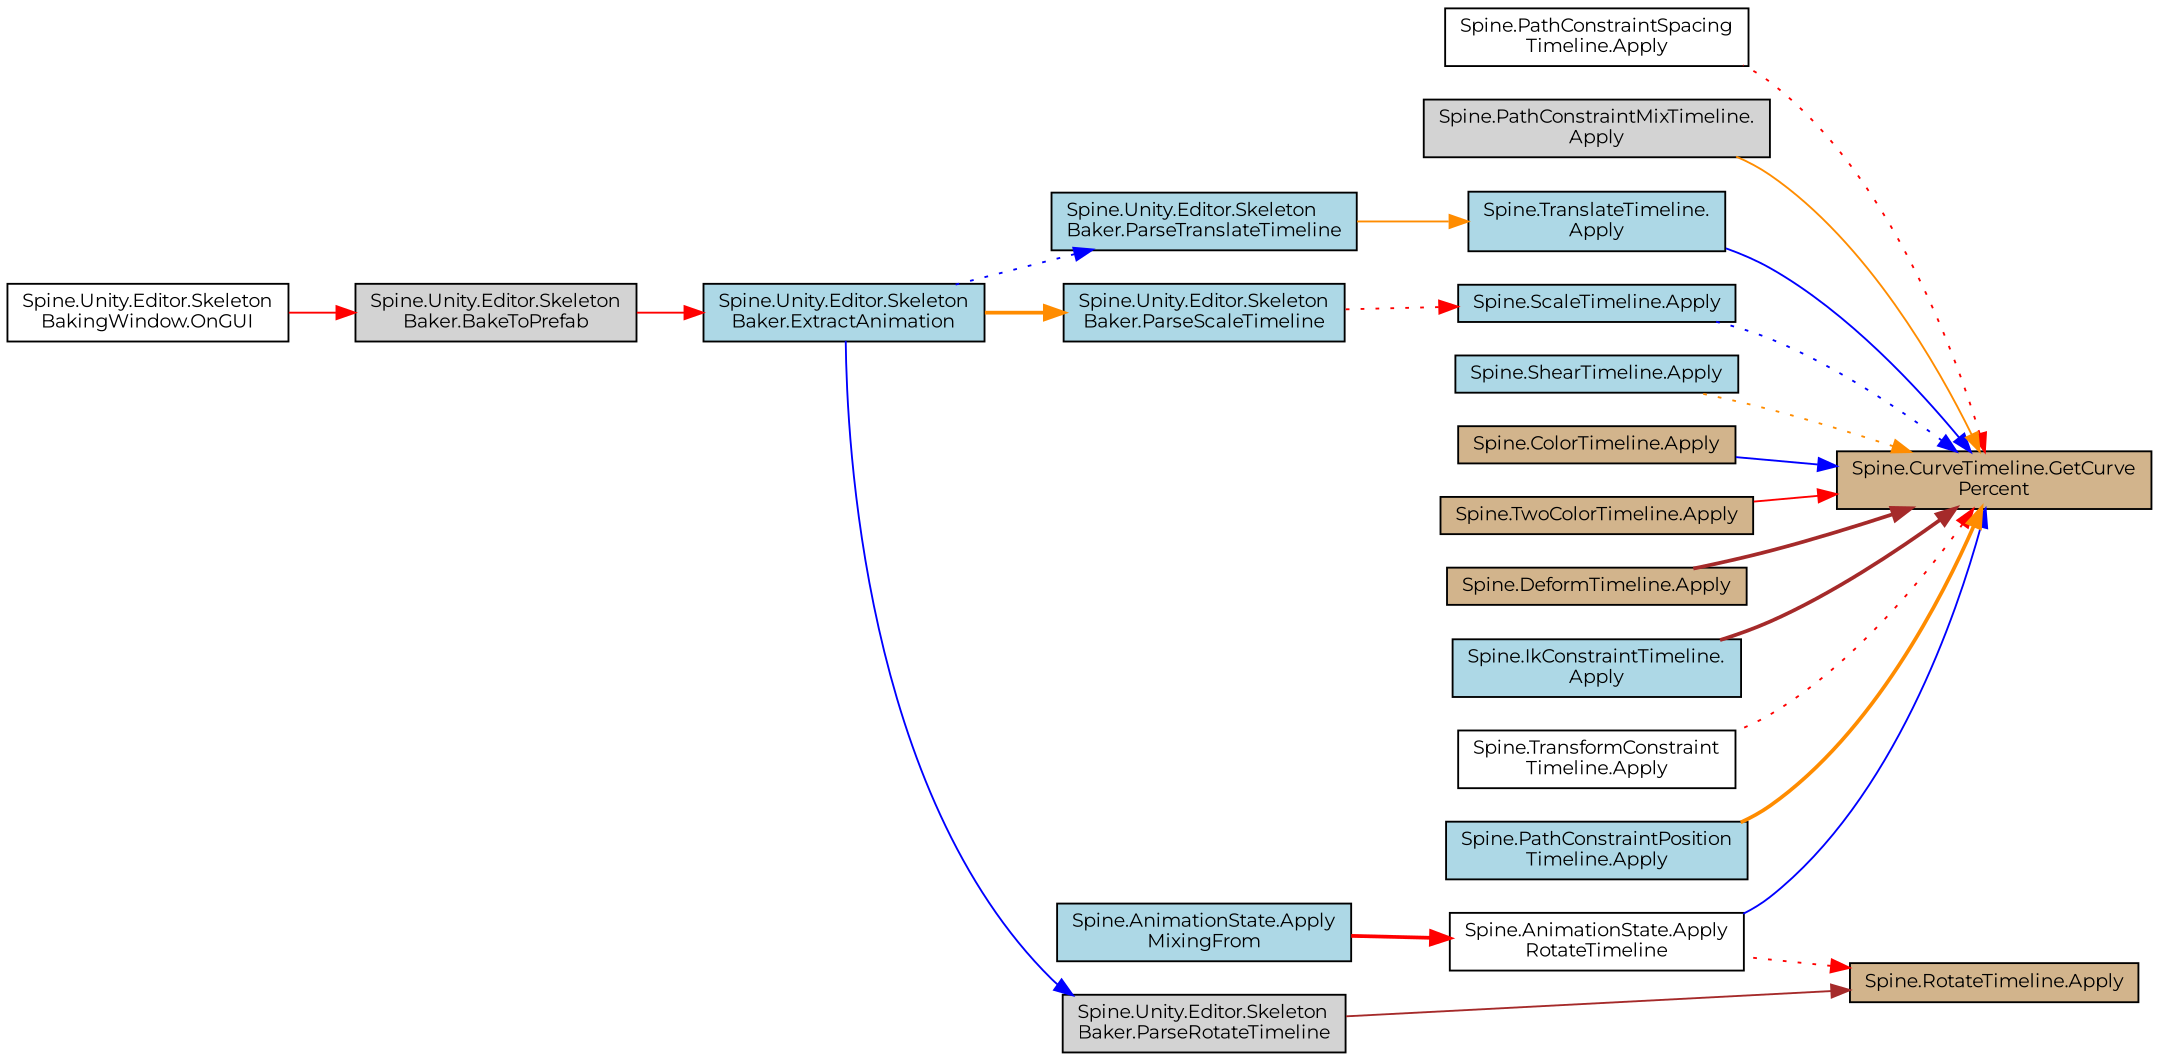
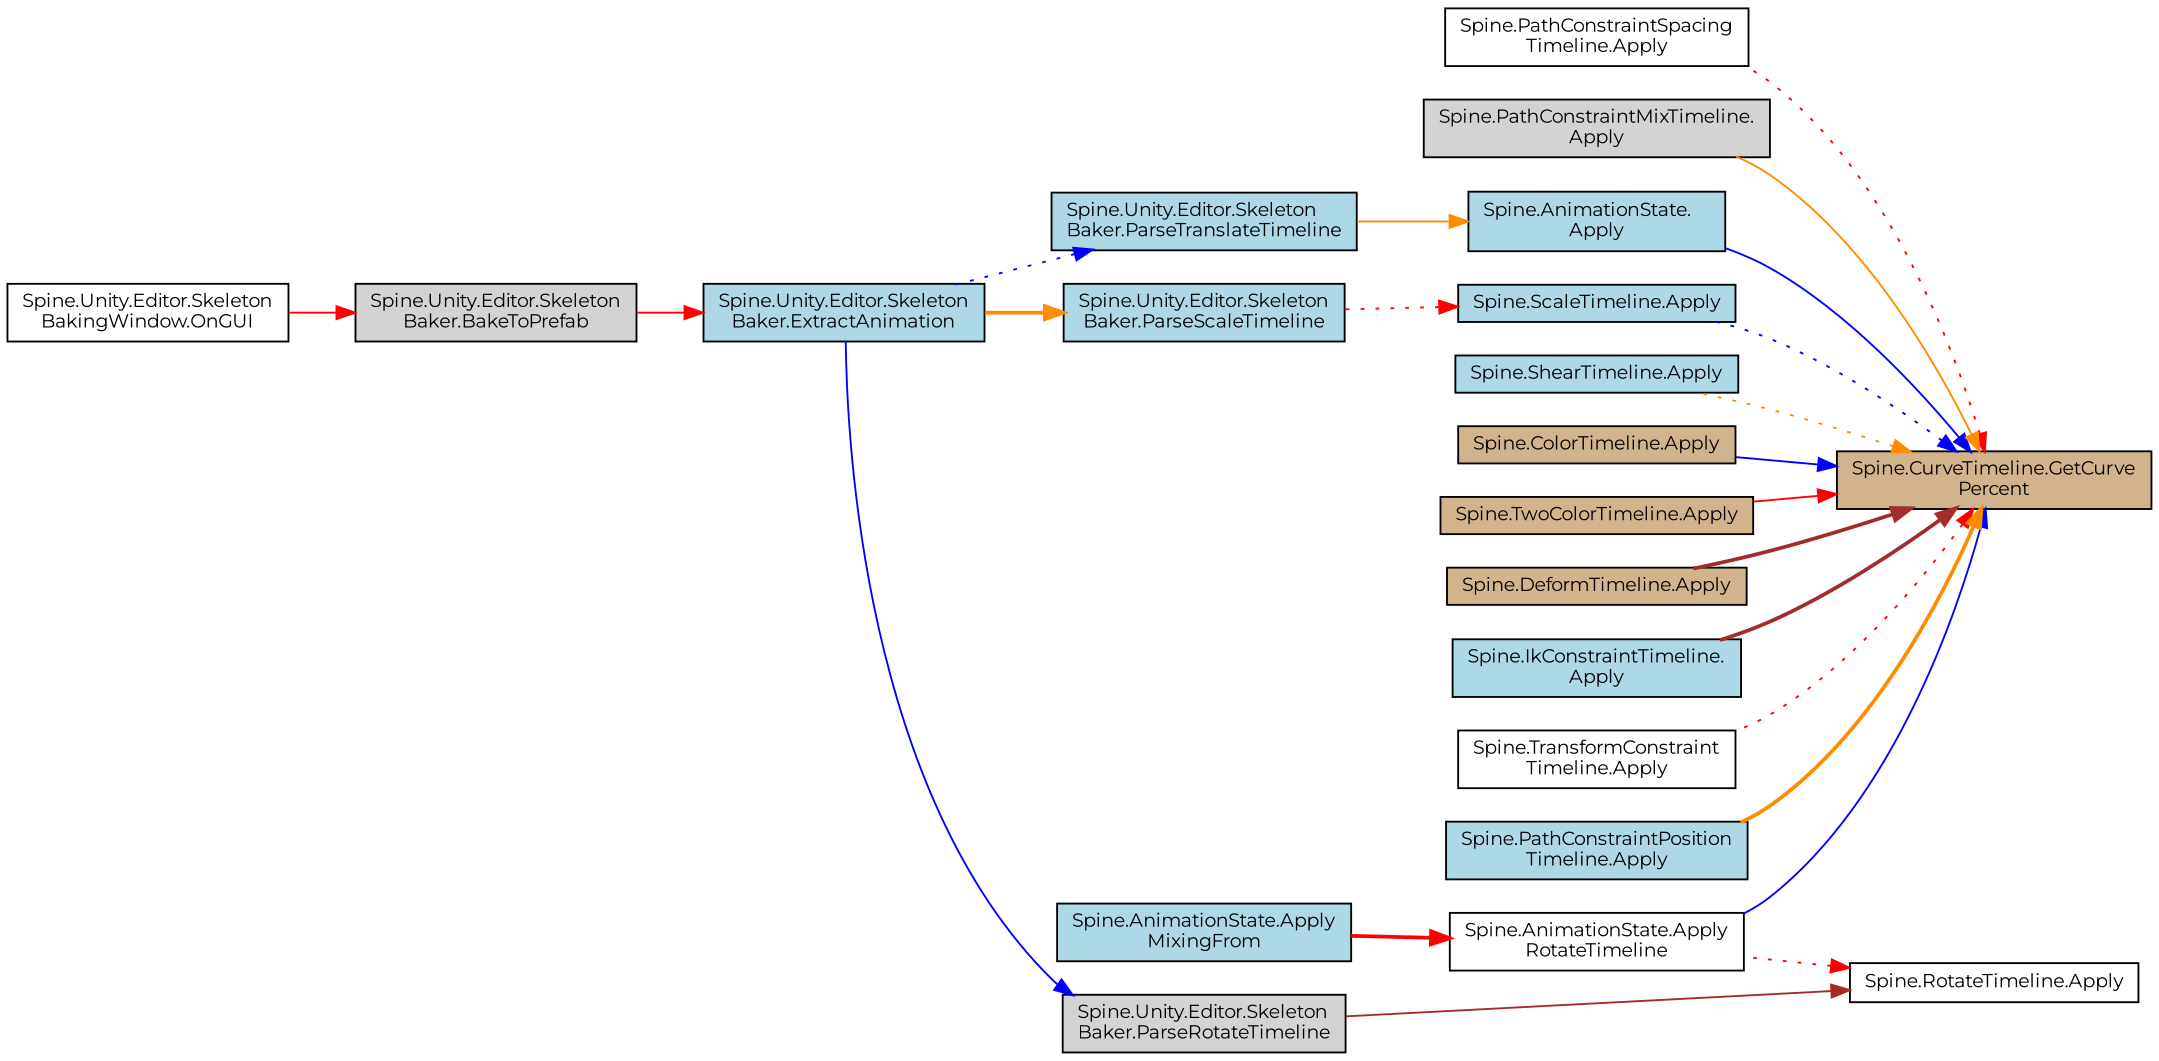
(1597, 221) -> (1597, 221)
(1994, 983) -> (1994, 983)
